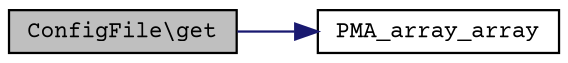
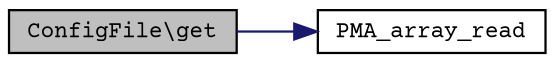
(438, 32) -> (432, 32)
